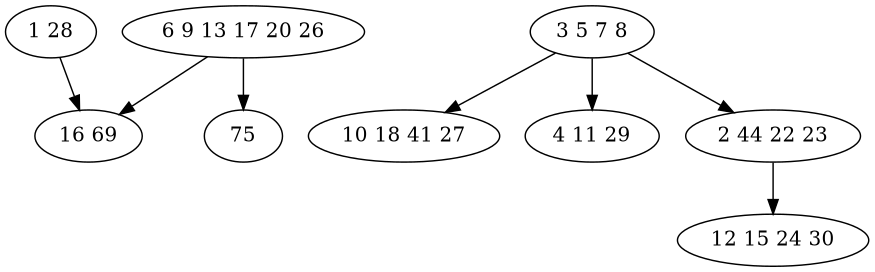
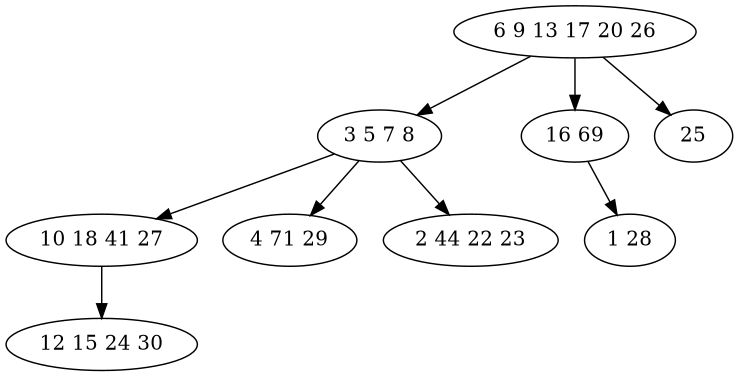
(67, 77) -> (599, 182)
none -> (481, 82)
(243, 136) -> (694, 136)
(592, 136) -> (290, 240)
(773, 181) -> (102, 285)
